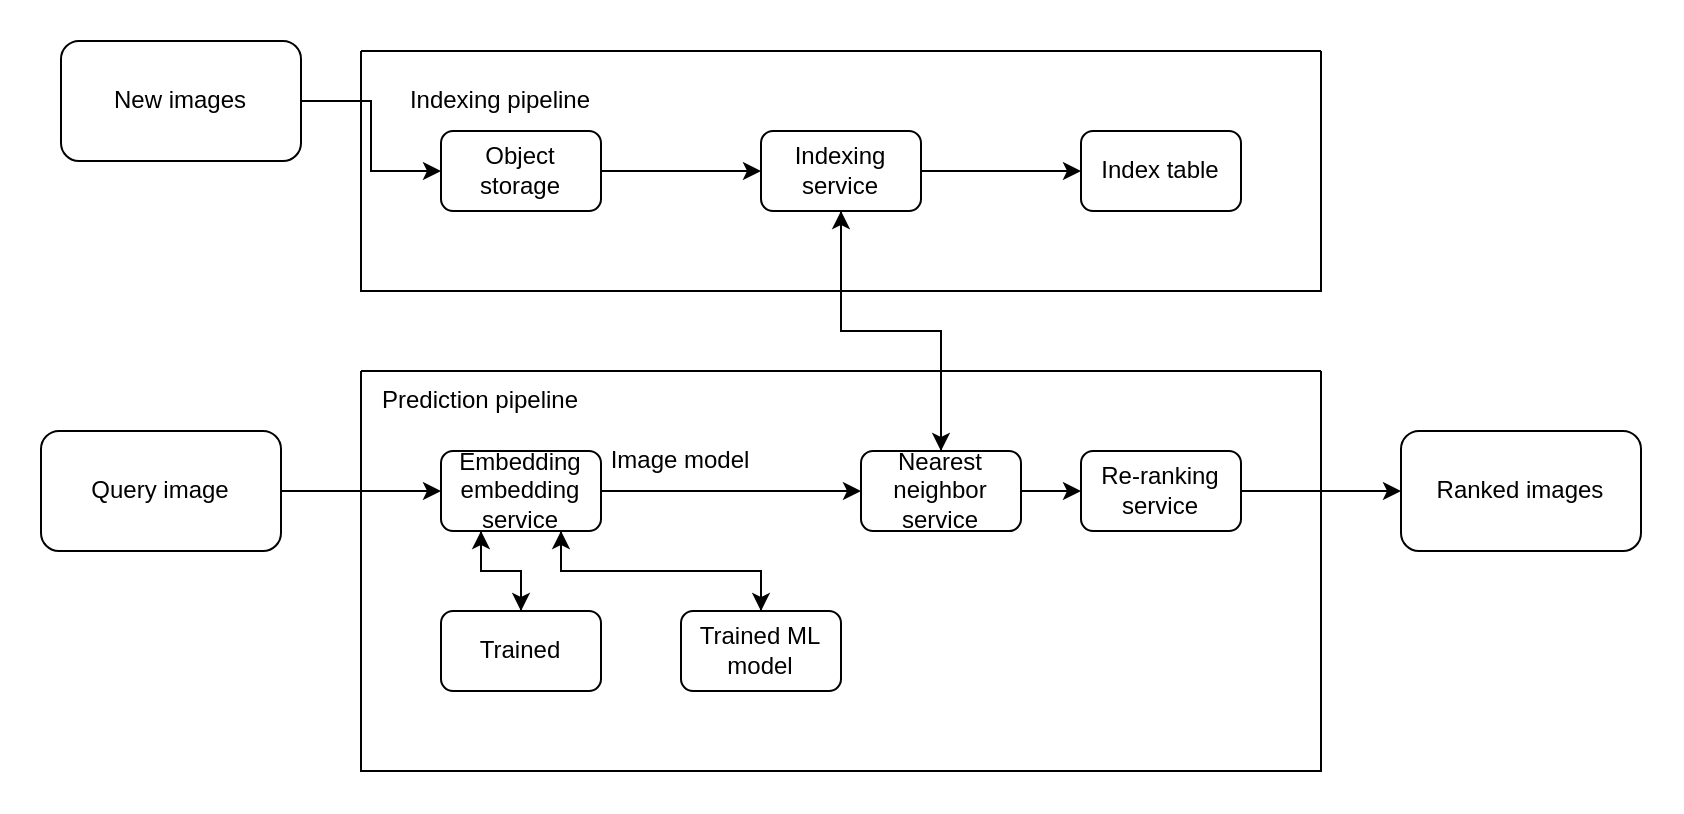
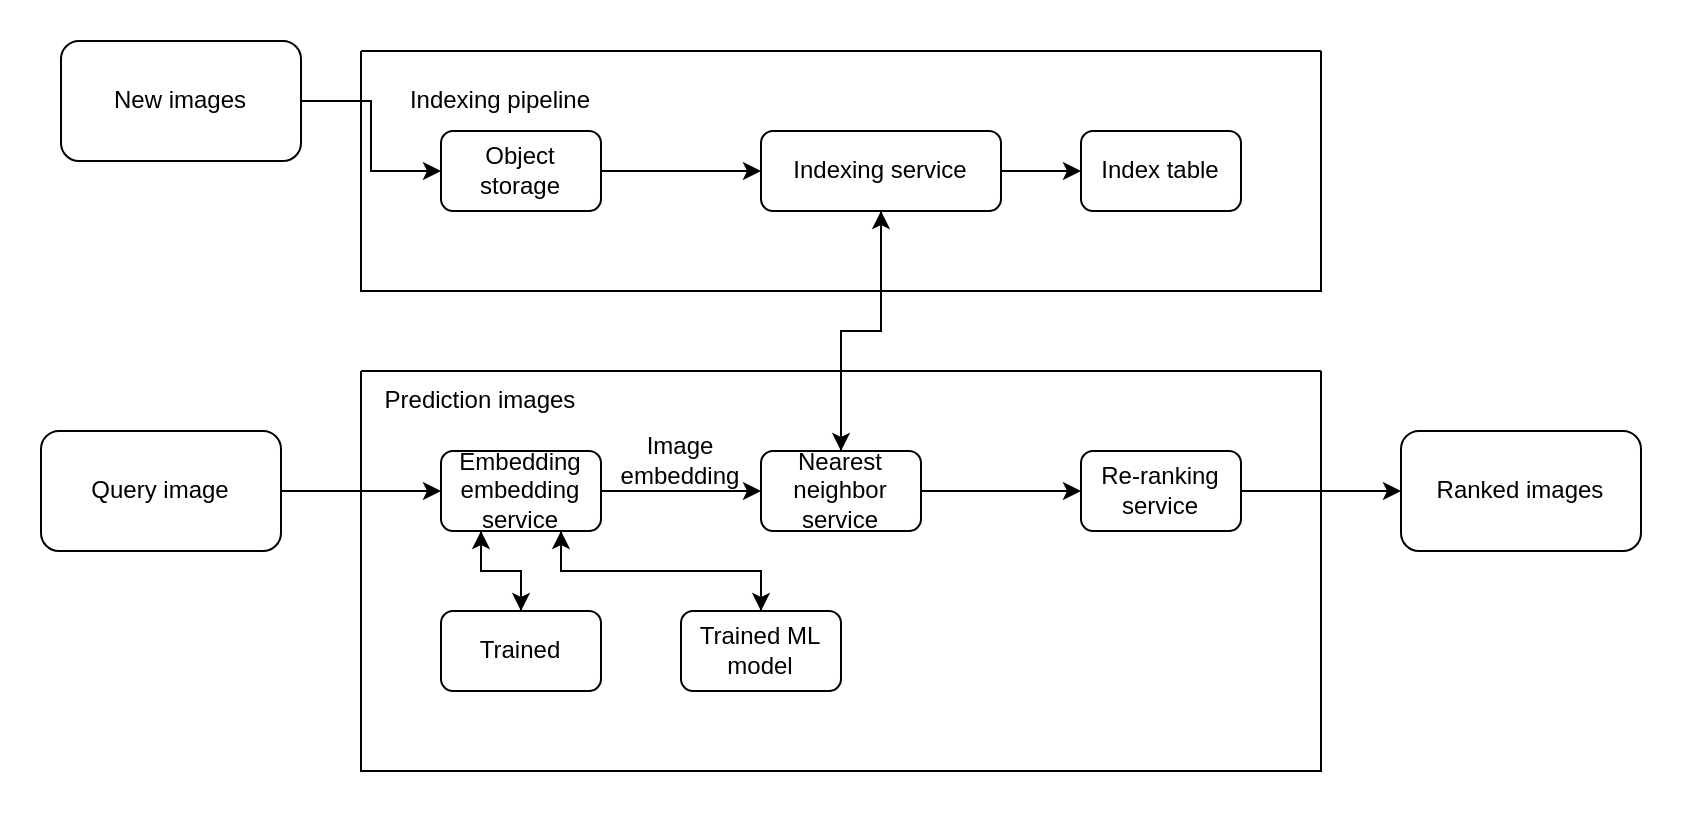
(841, 171) -> (881, 171)
(481, 401) -> (481, 401)
(681, 461) -> (681, 461)
(941, 491) -> (841, 491)
